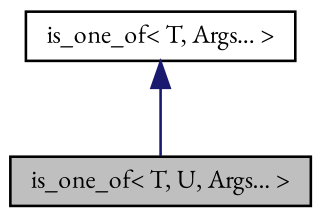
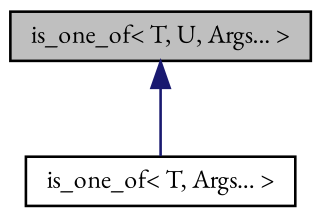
(161, 122) -> (161, 122)
